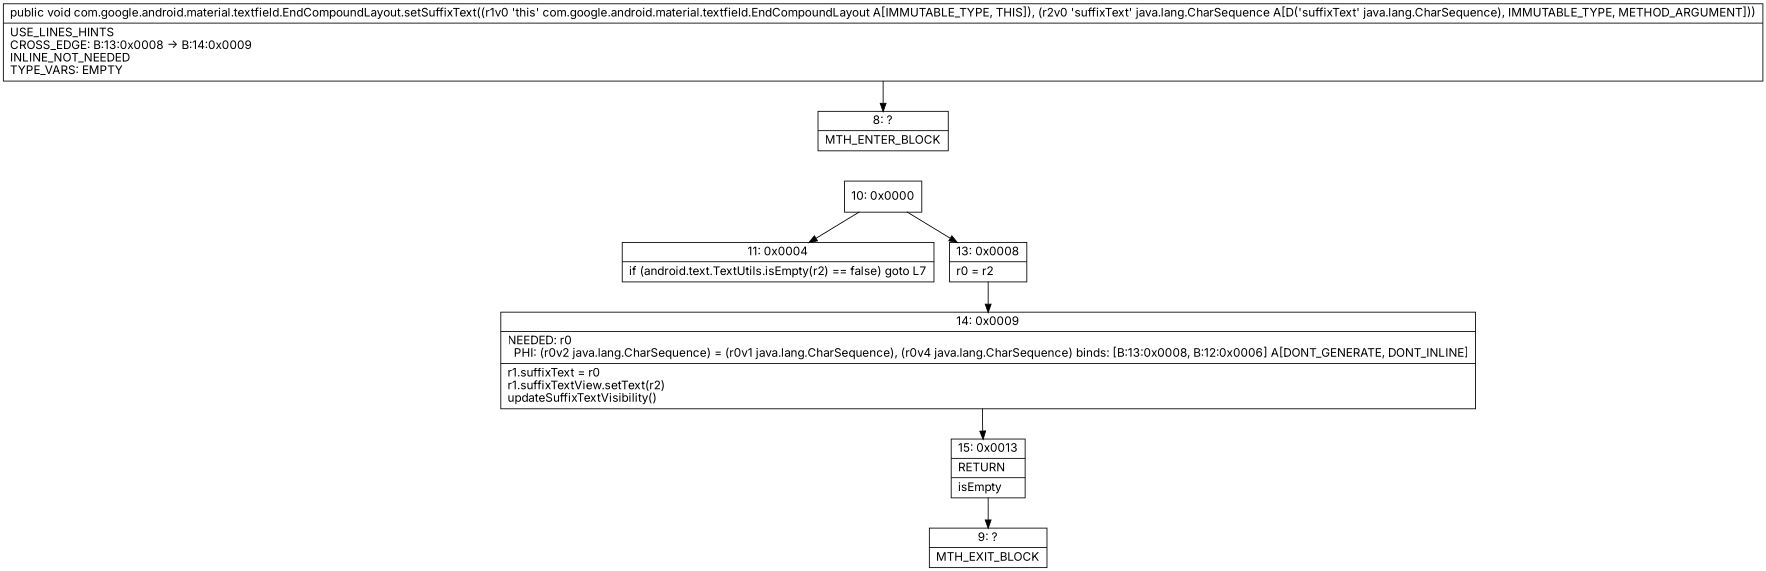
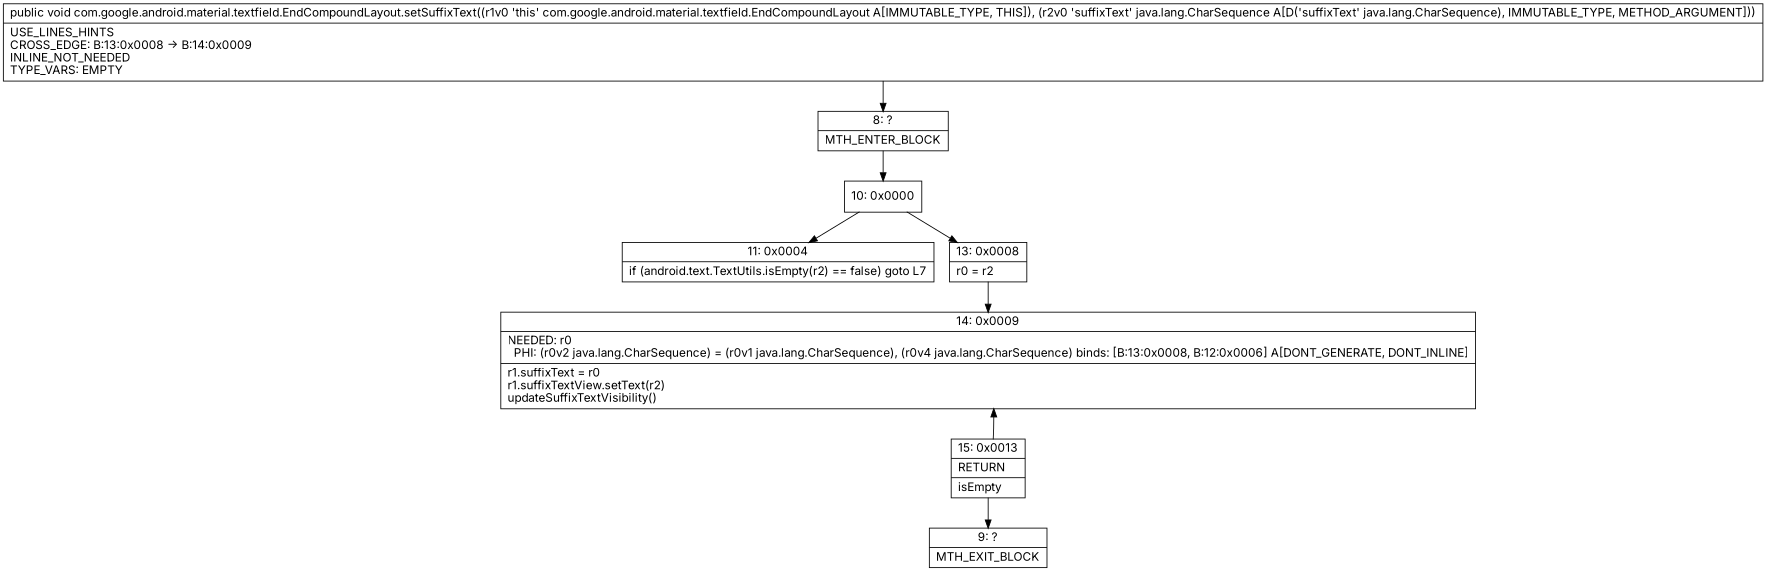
none -> (883, 162)
(983, 420) -> (994, 428)
